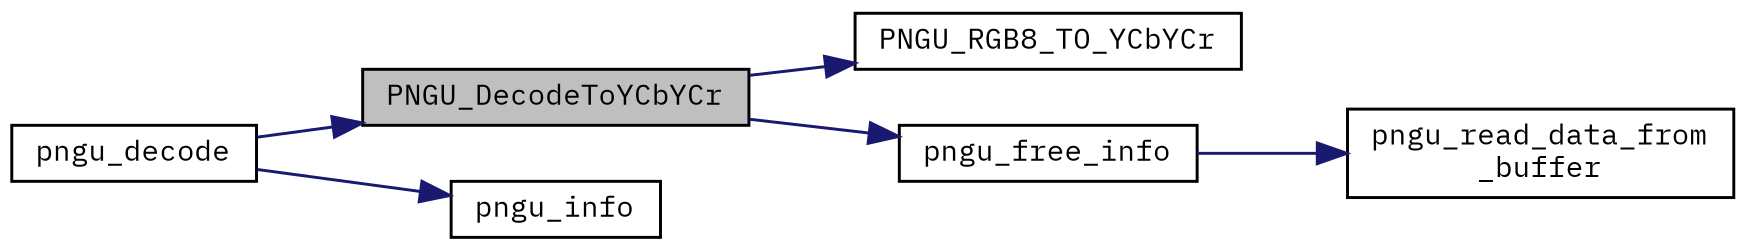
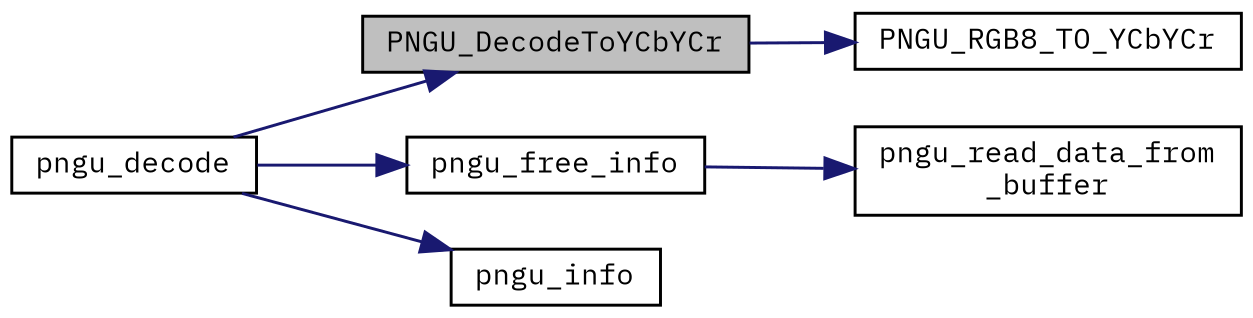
(809, 126) -> (317, 165)
